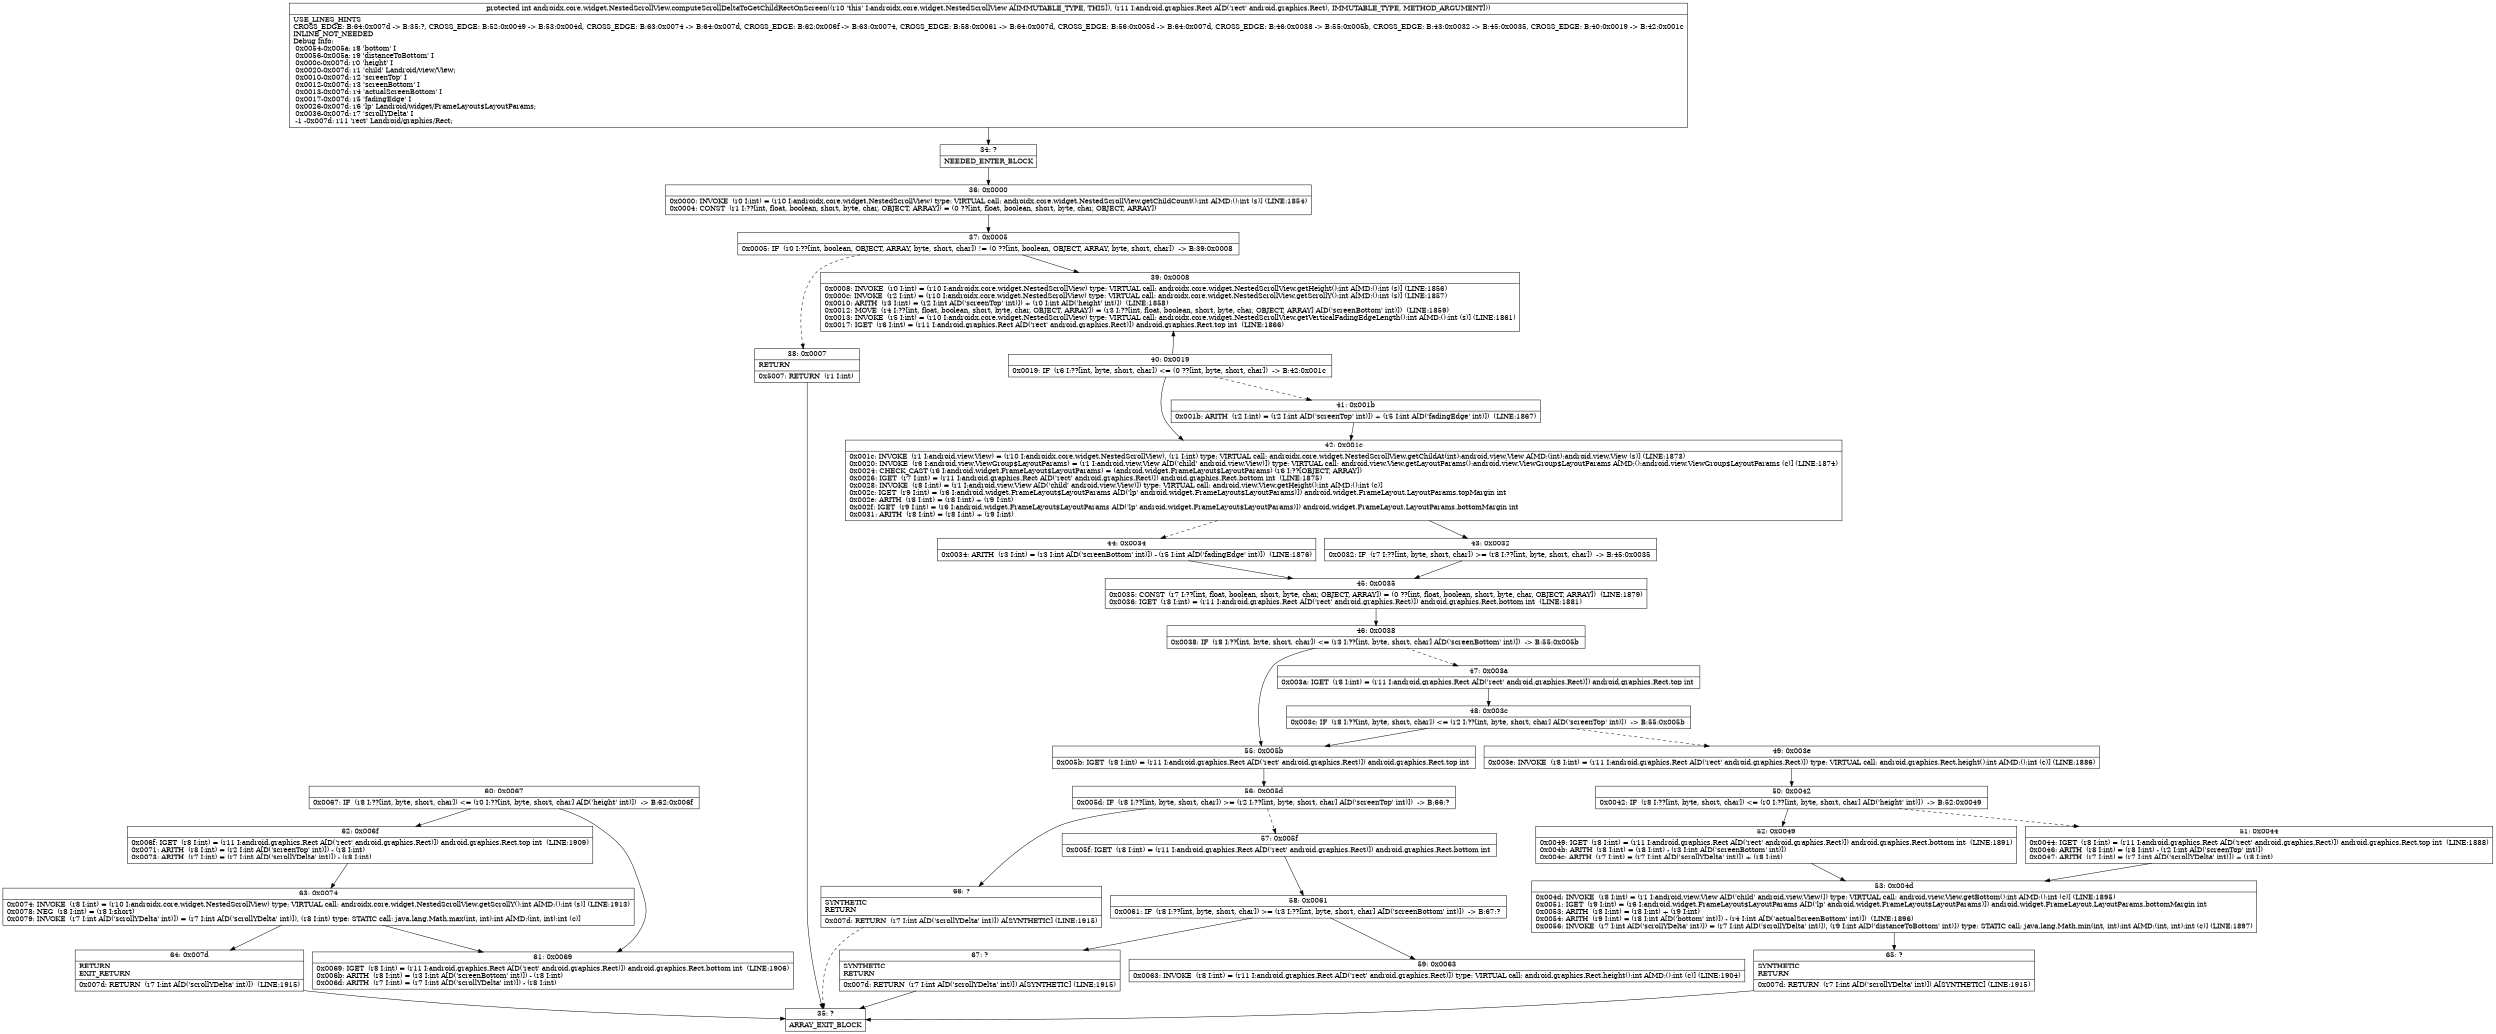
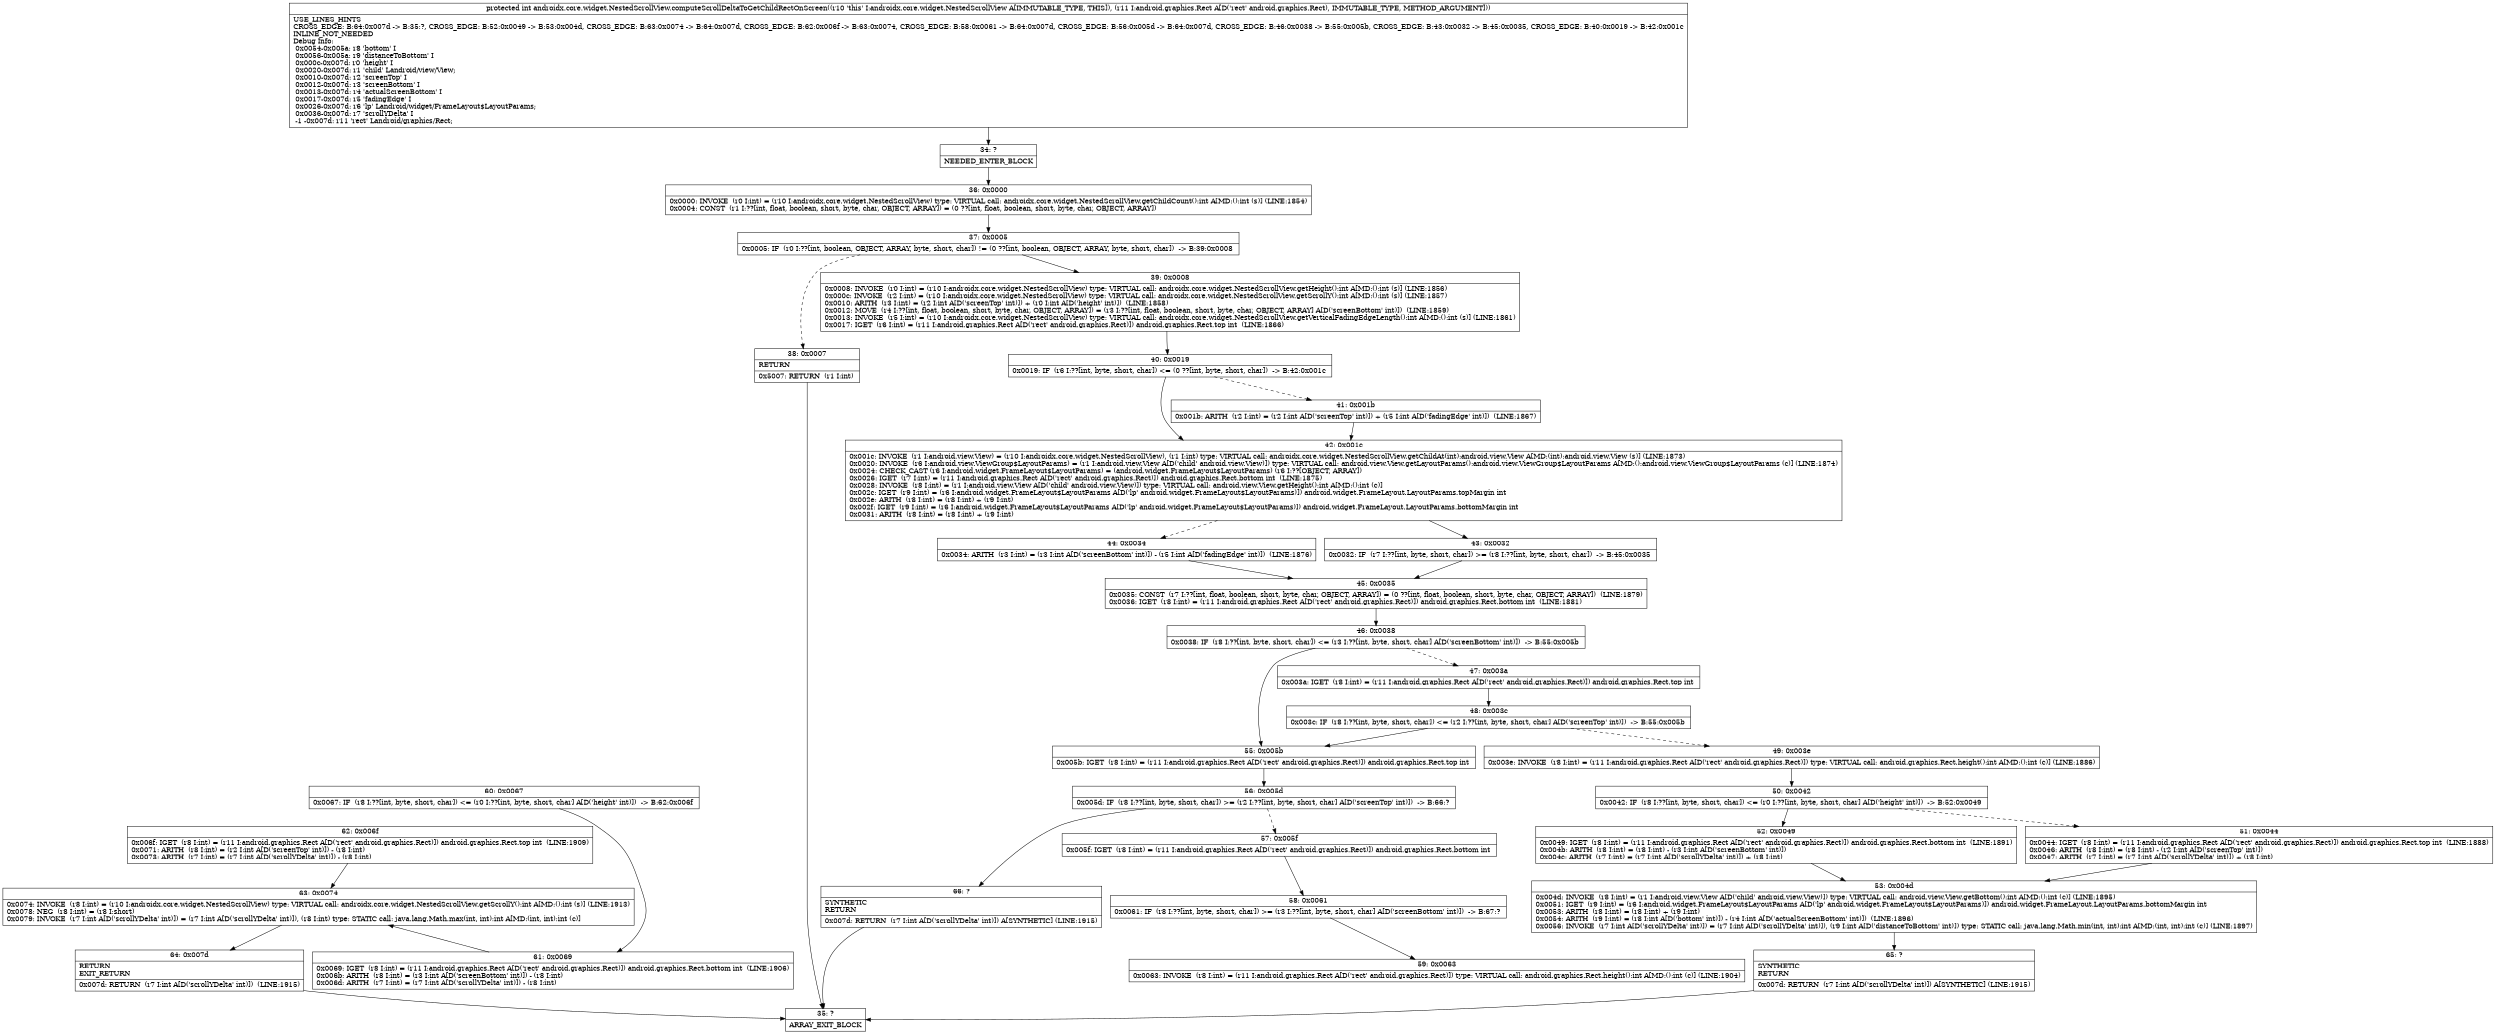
(1173, 345) -> (1167, 340)
(446, 817) -> none
(430, 938) -> (441, 939)
(830, 958) -> (830, 958)
(980, 971) -> none
